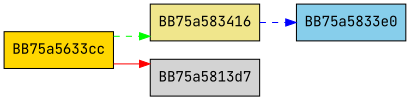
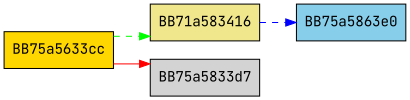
(205, 22) -> (205, 22)
(351, 22) -> (351, 22)
(205, 78) -> (205, 78)
